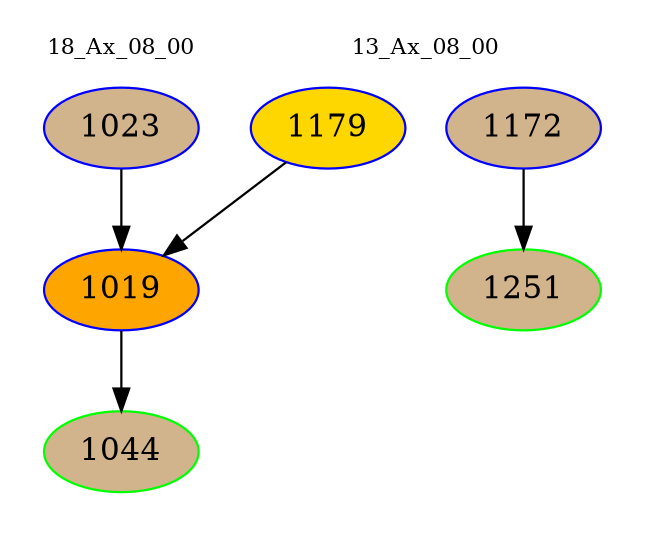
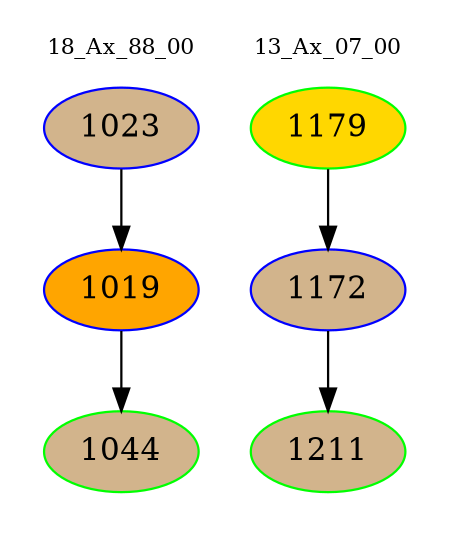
(121, 48) -> (121, 48)
(426, 48) -> (328, 48)
(328, 128) -> (328, 128)
(247, 192) -> (328, 198)
(524, 290) -> (328, 452)
